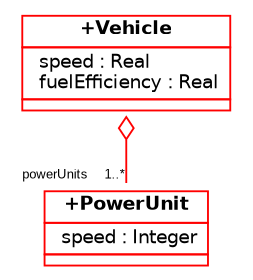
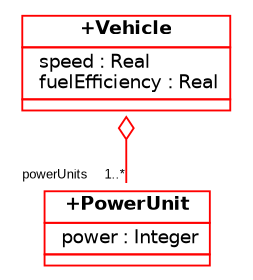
(126, 238) -> (127, 238)
